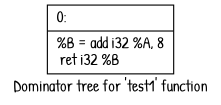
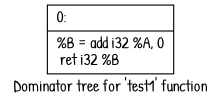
(111, 43) -> (111, 43)
